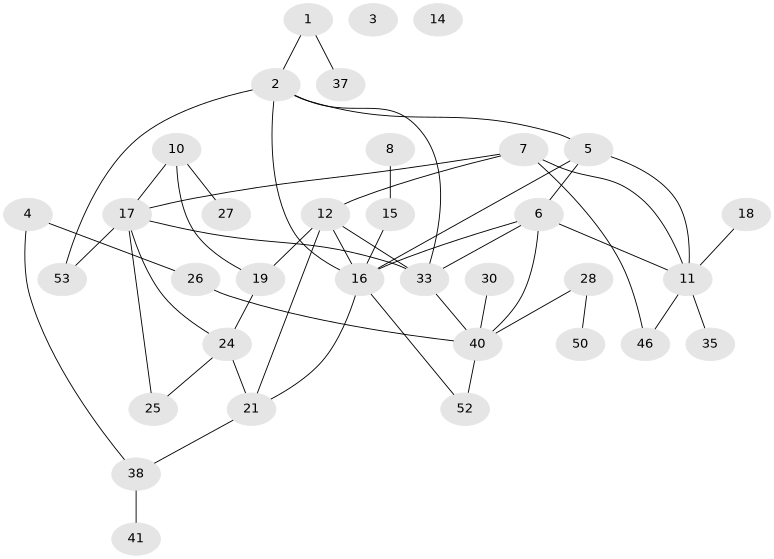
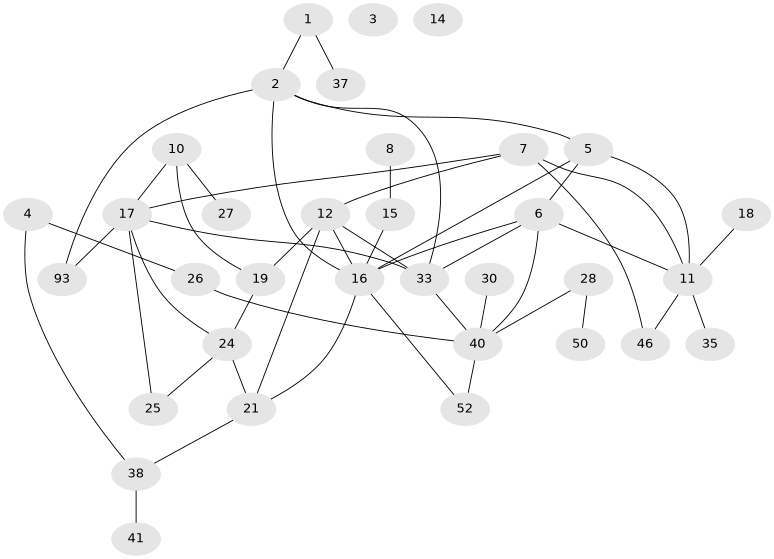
(62, 279) -> (62, 279)
